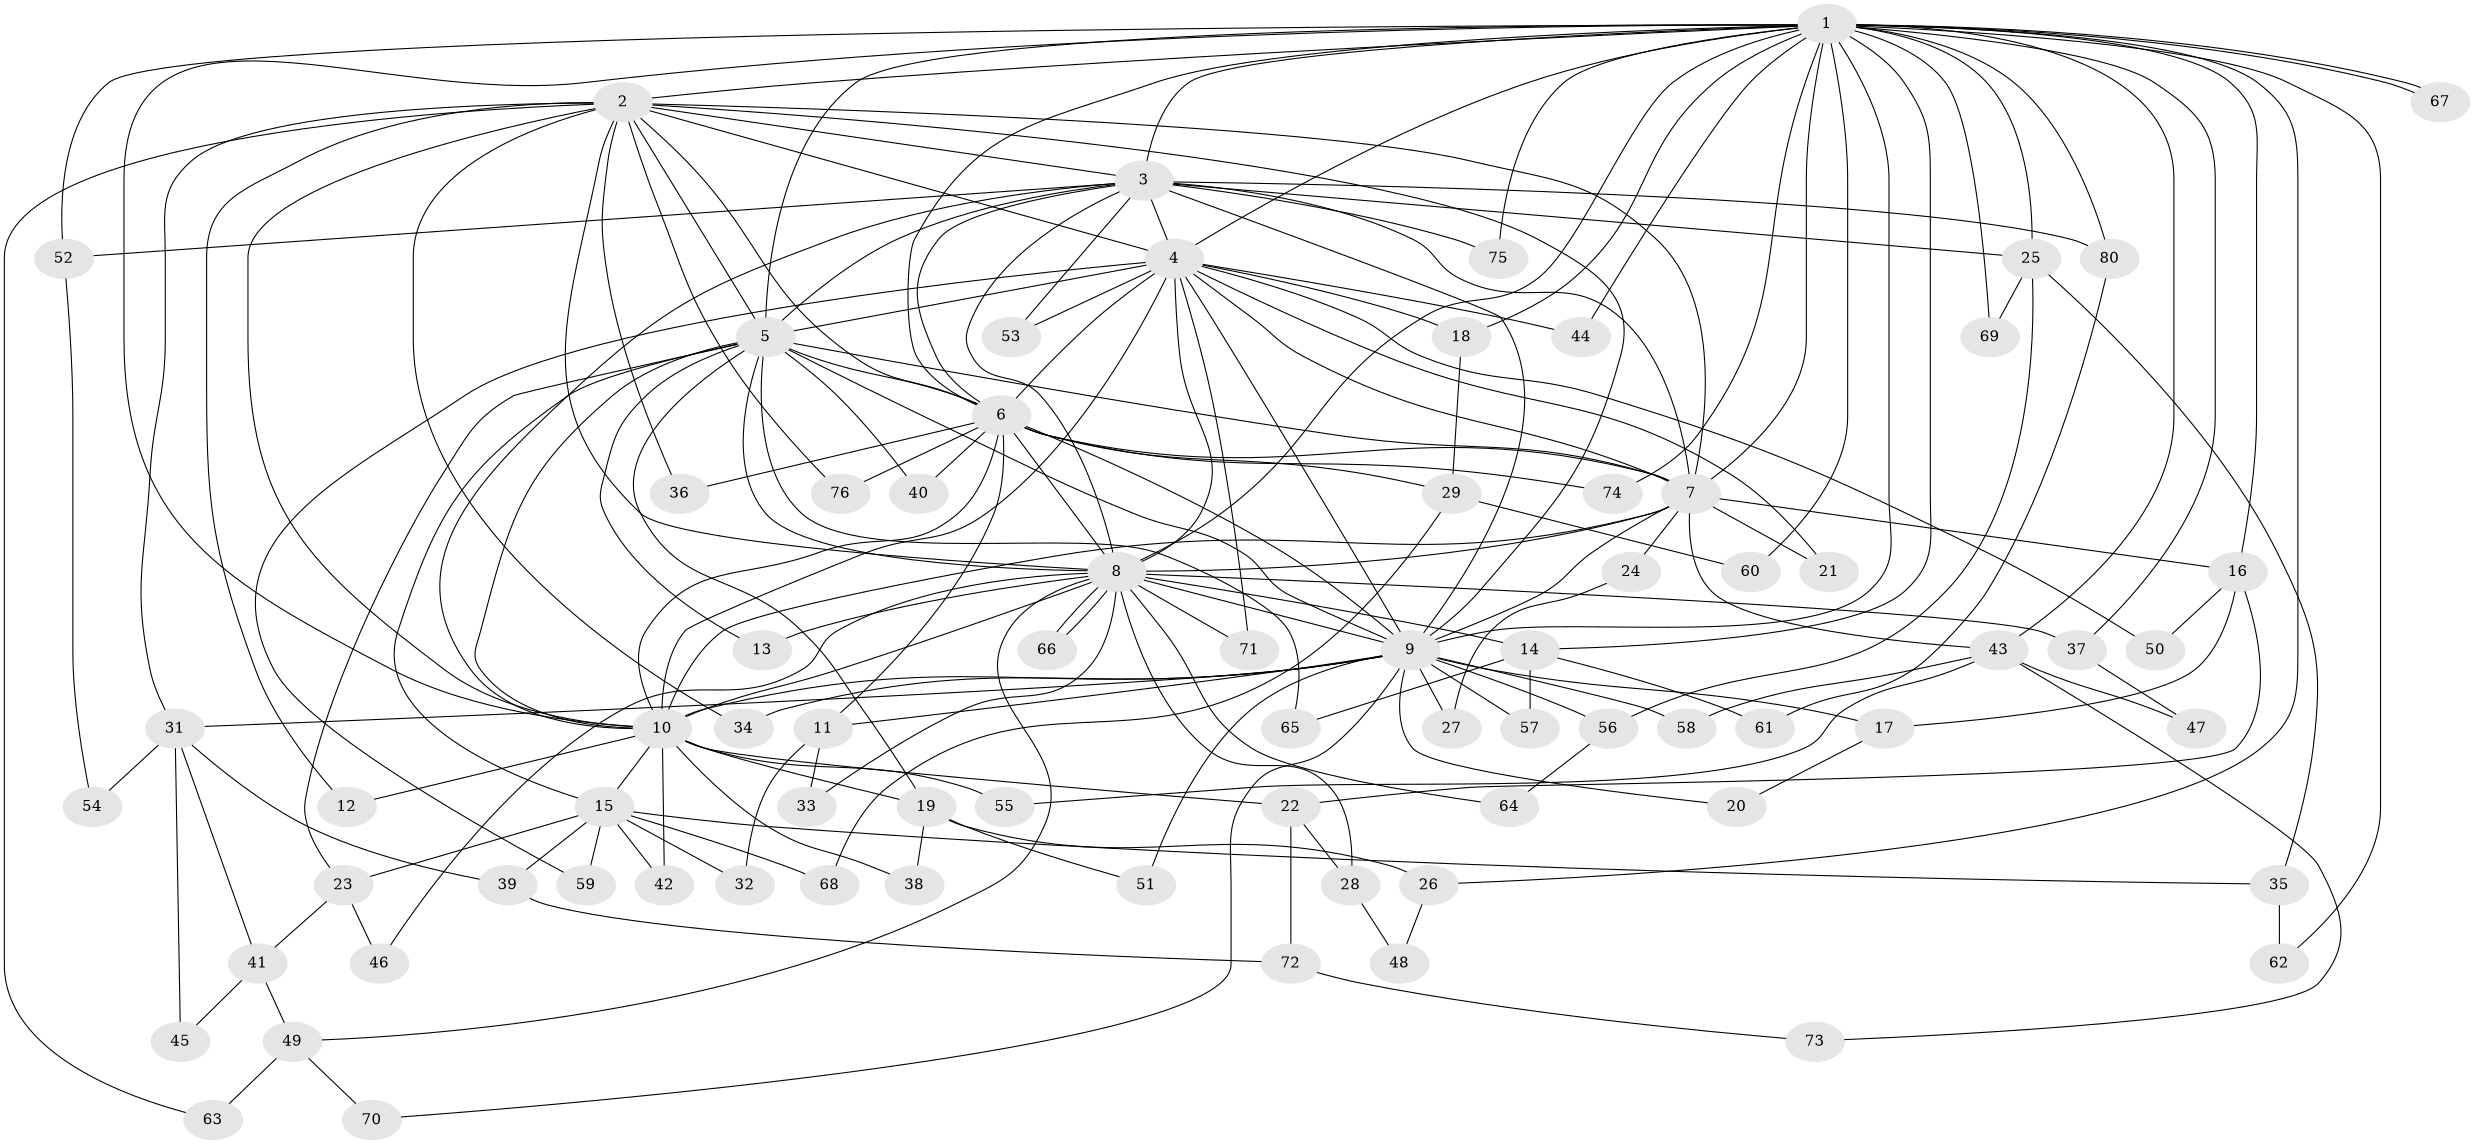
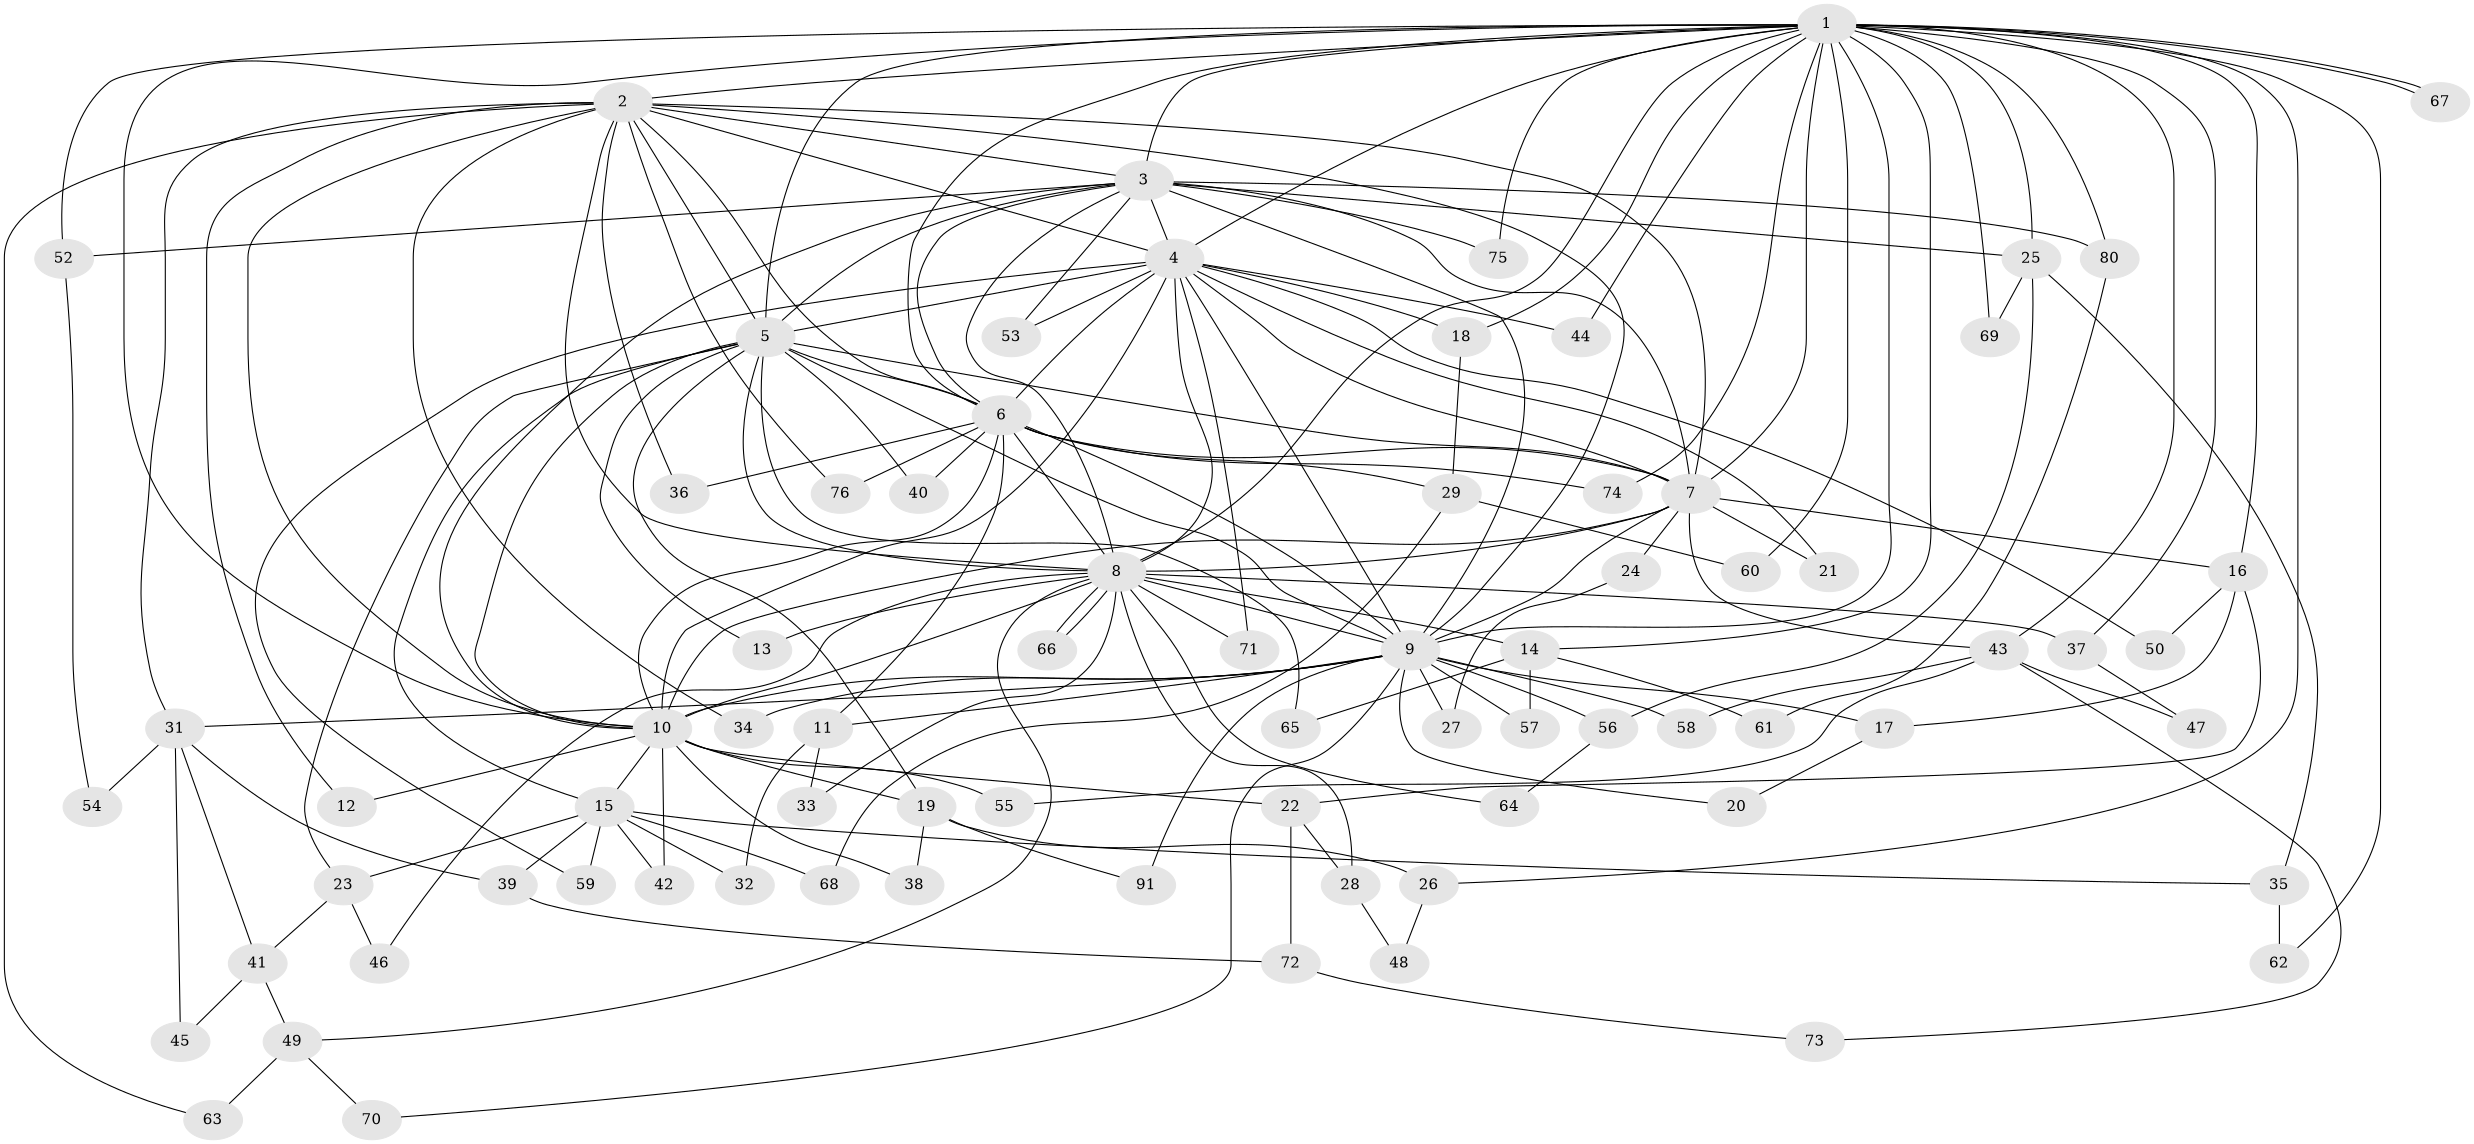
(1146, 885) -> (1146, 885)
